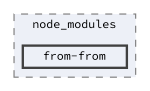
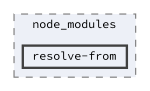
(75, 57) -> (75, 57)
